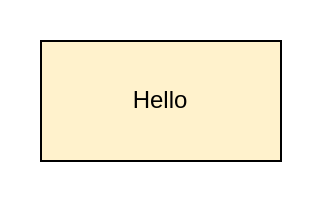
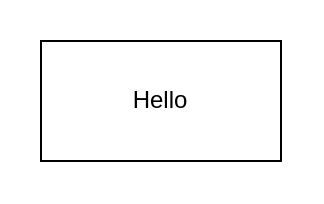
(161, 101) -> (161, 101)
